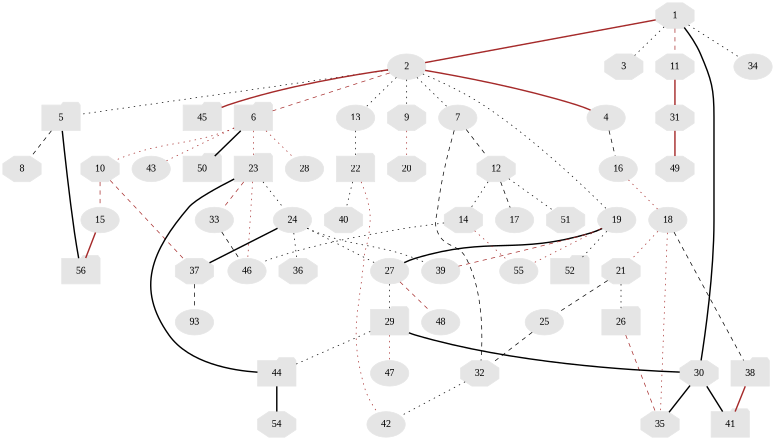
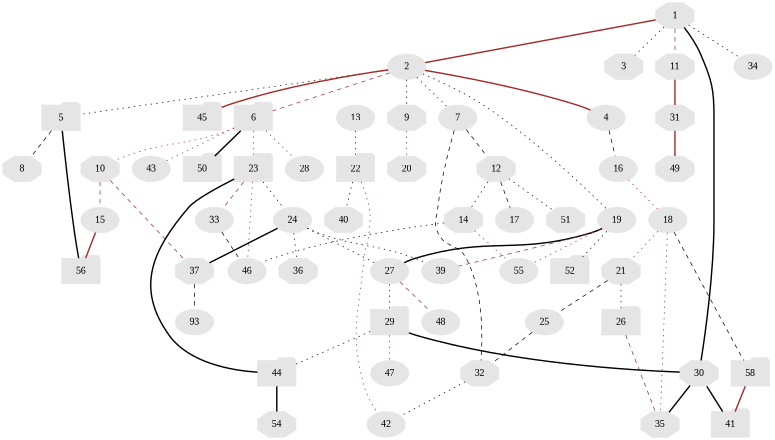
(381, 92) -> none
(750, 373) -> (750, 373)
